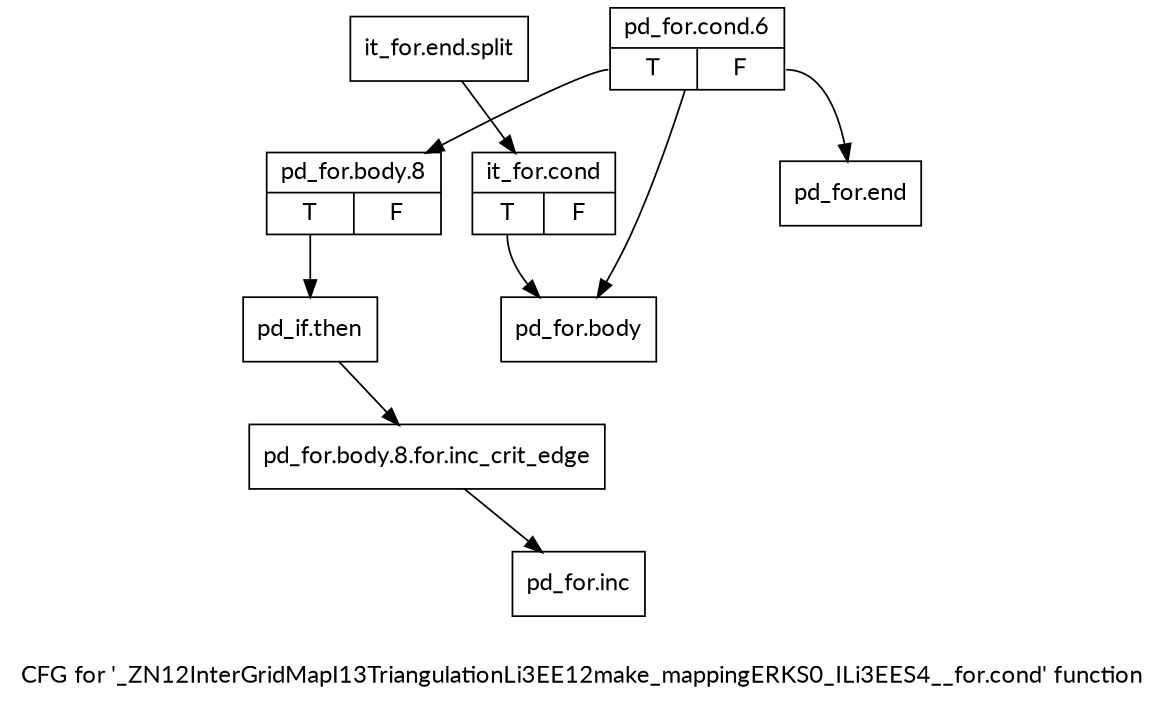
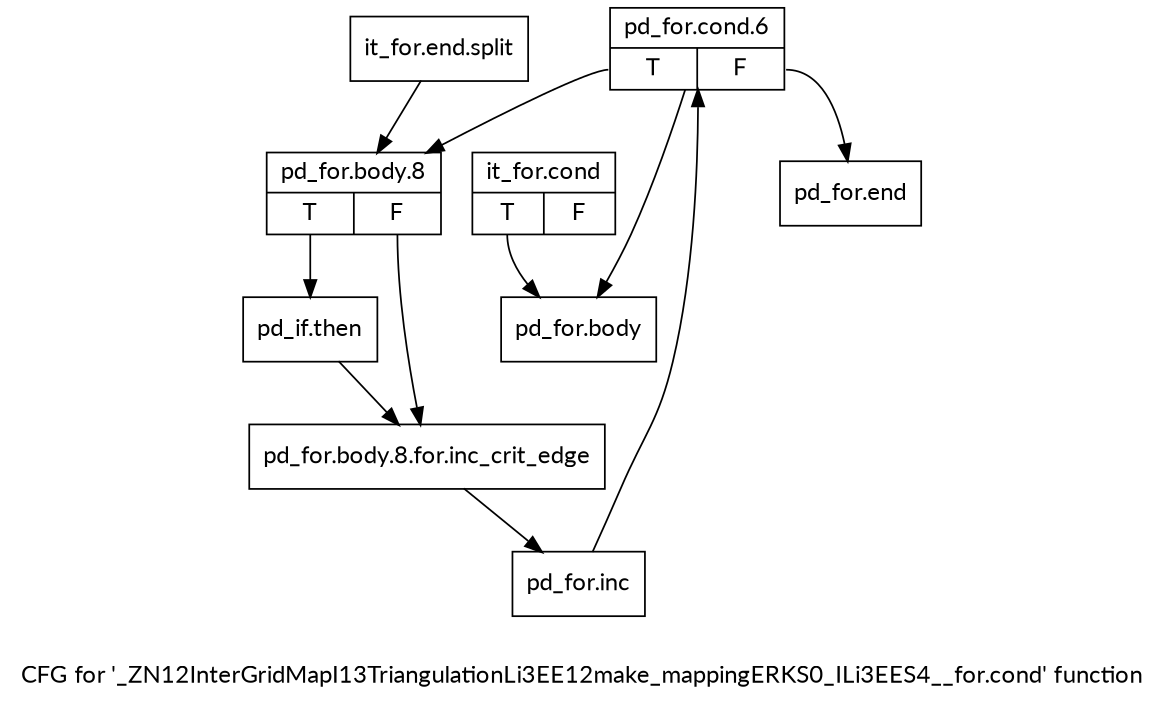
(483, 110) -> (404, 109)
none -> (403, 321)
none -> (678, 338)
